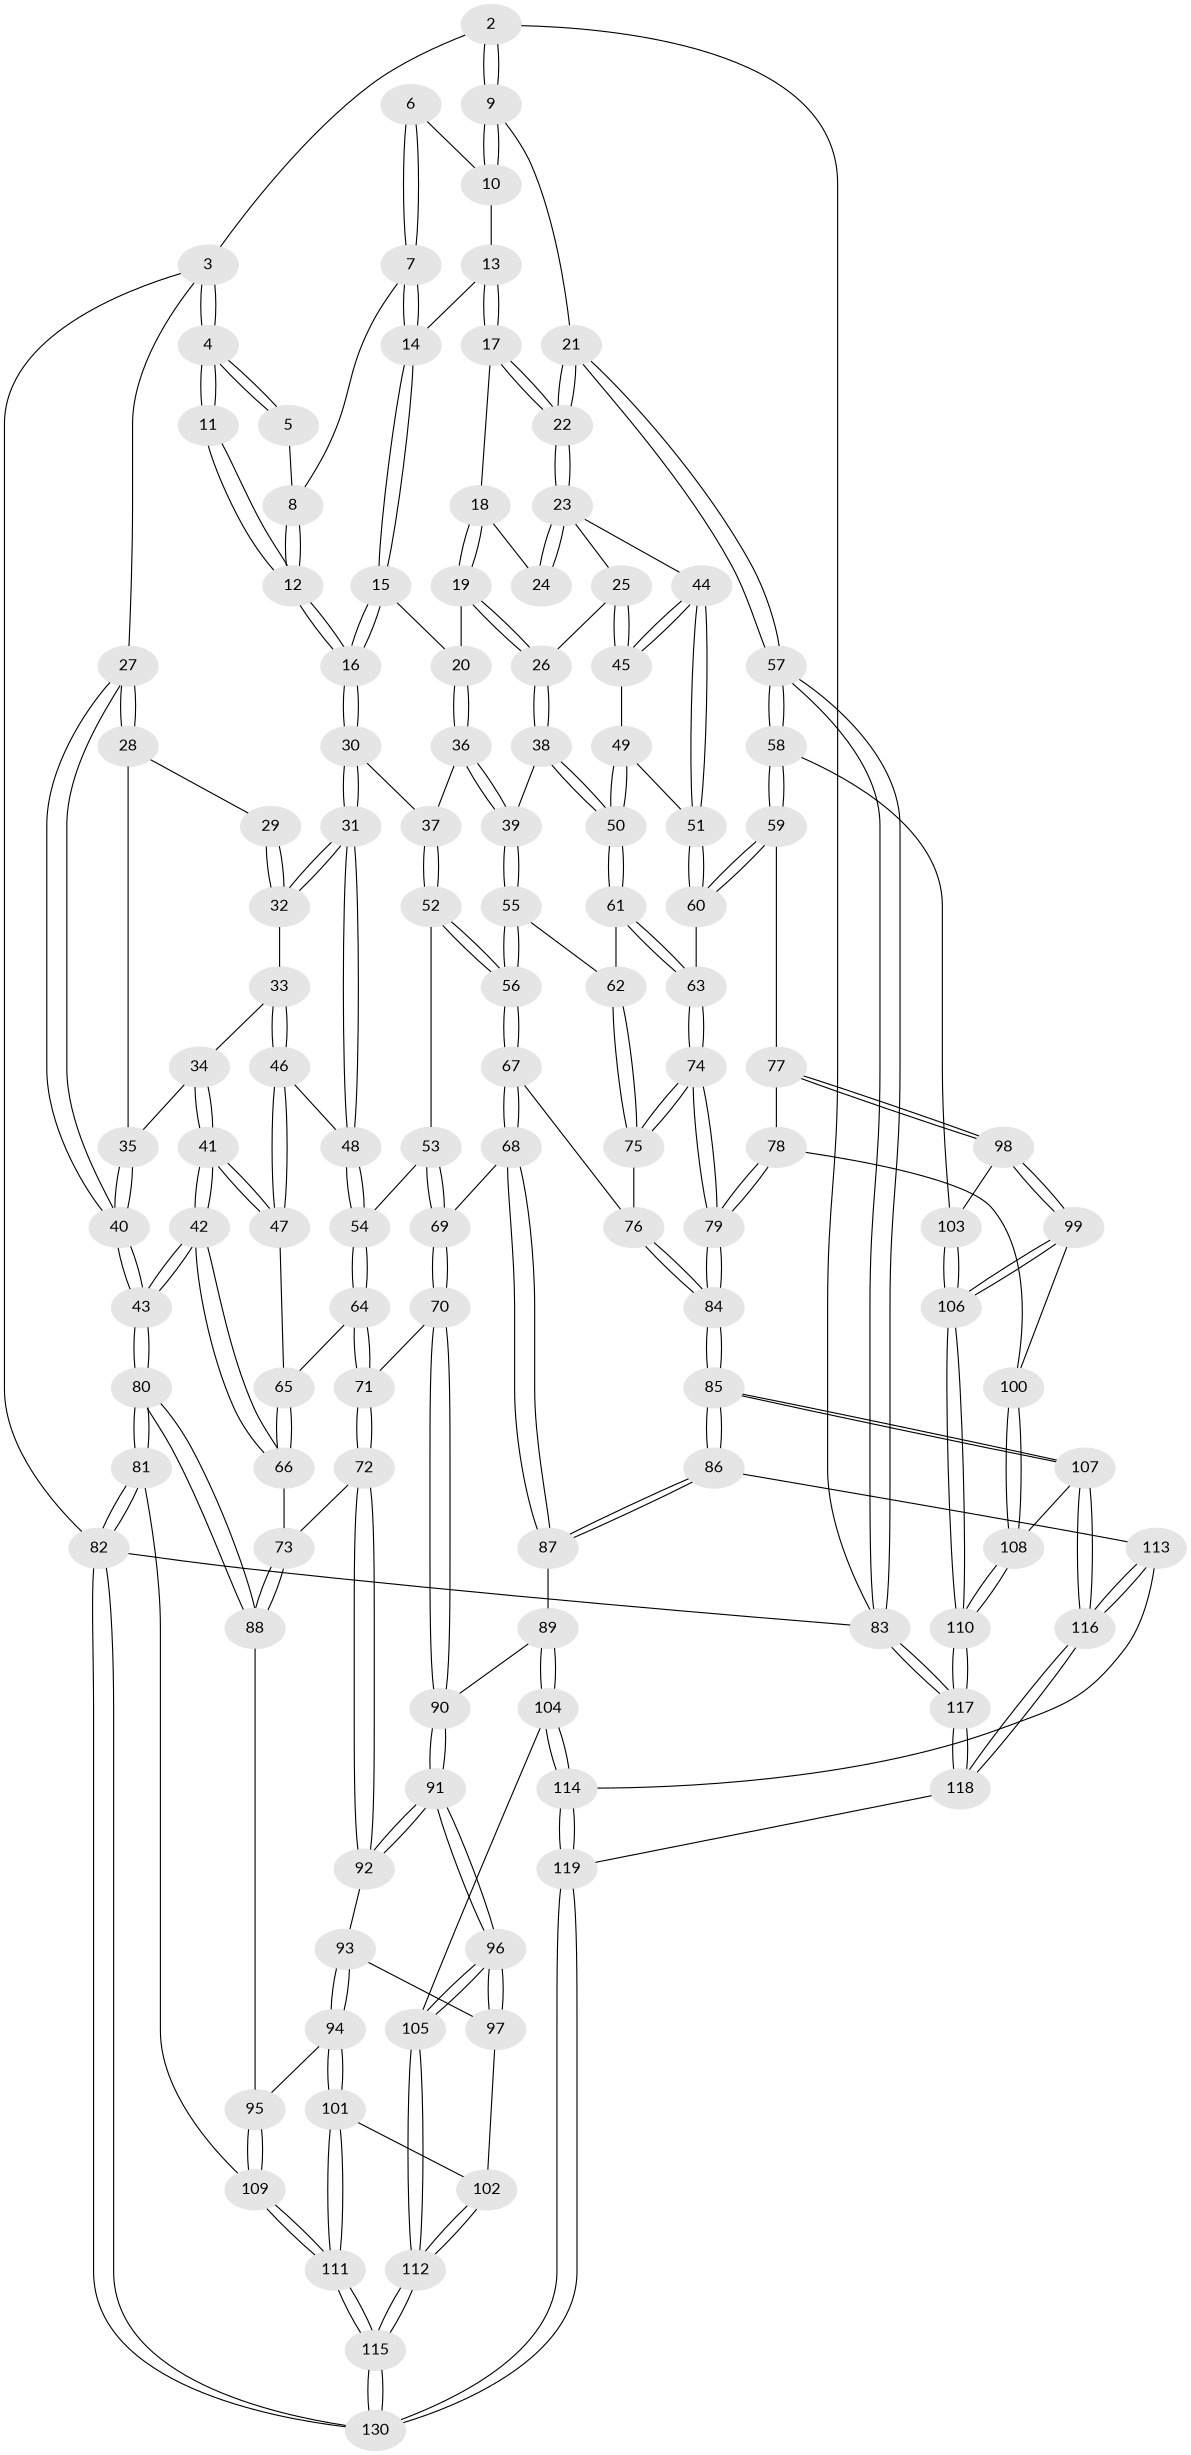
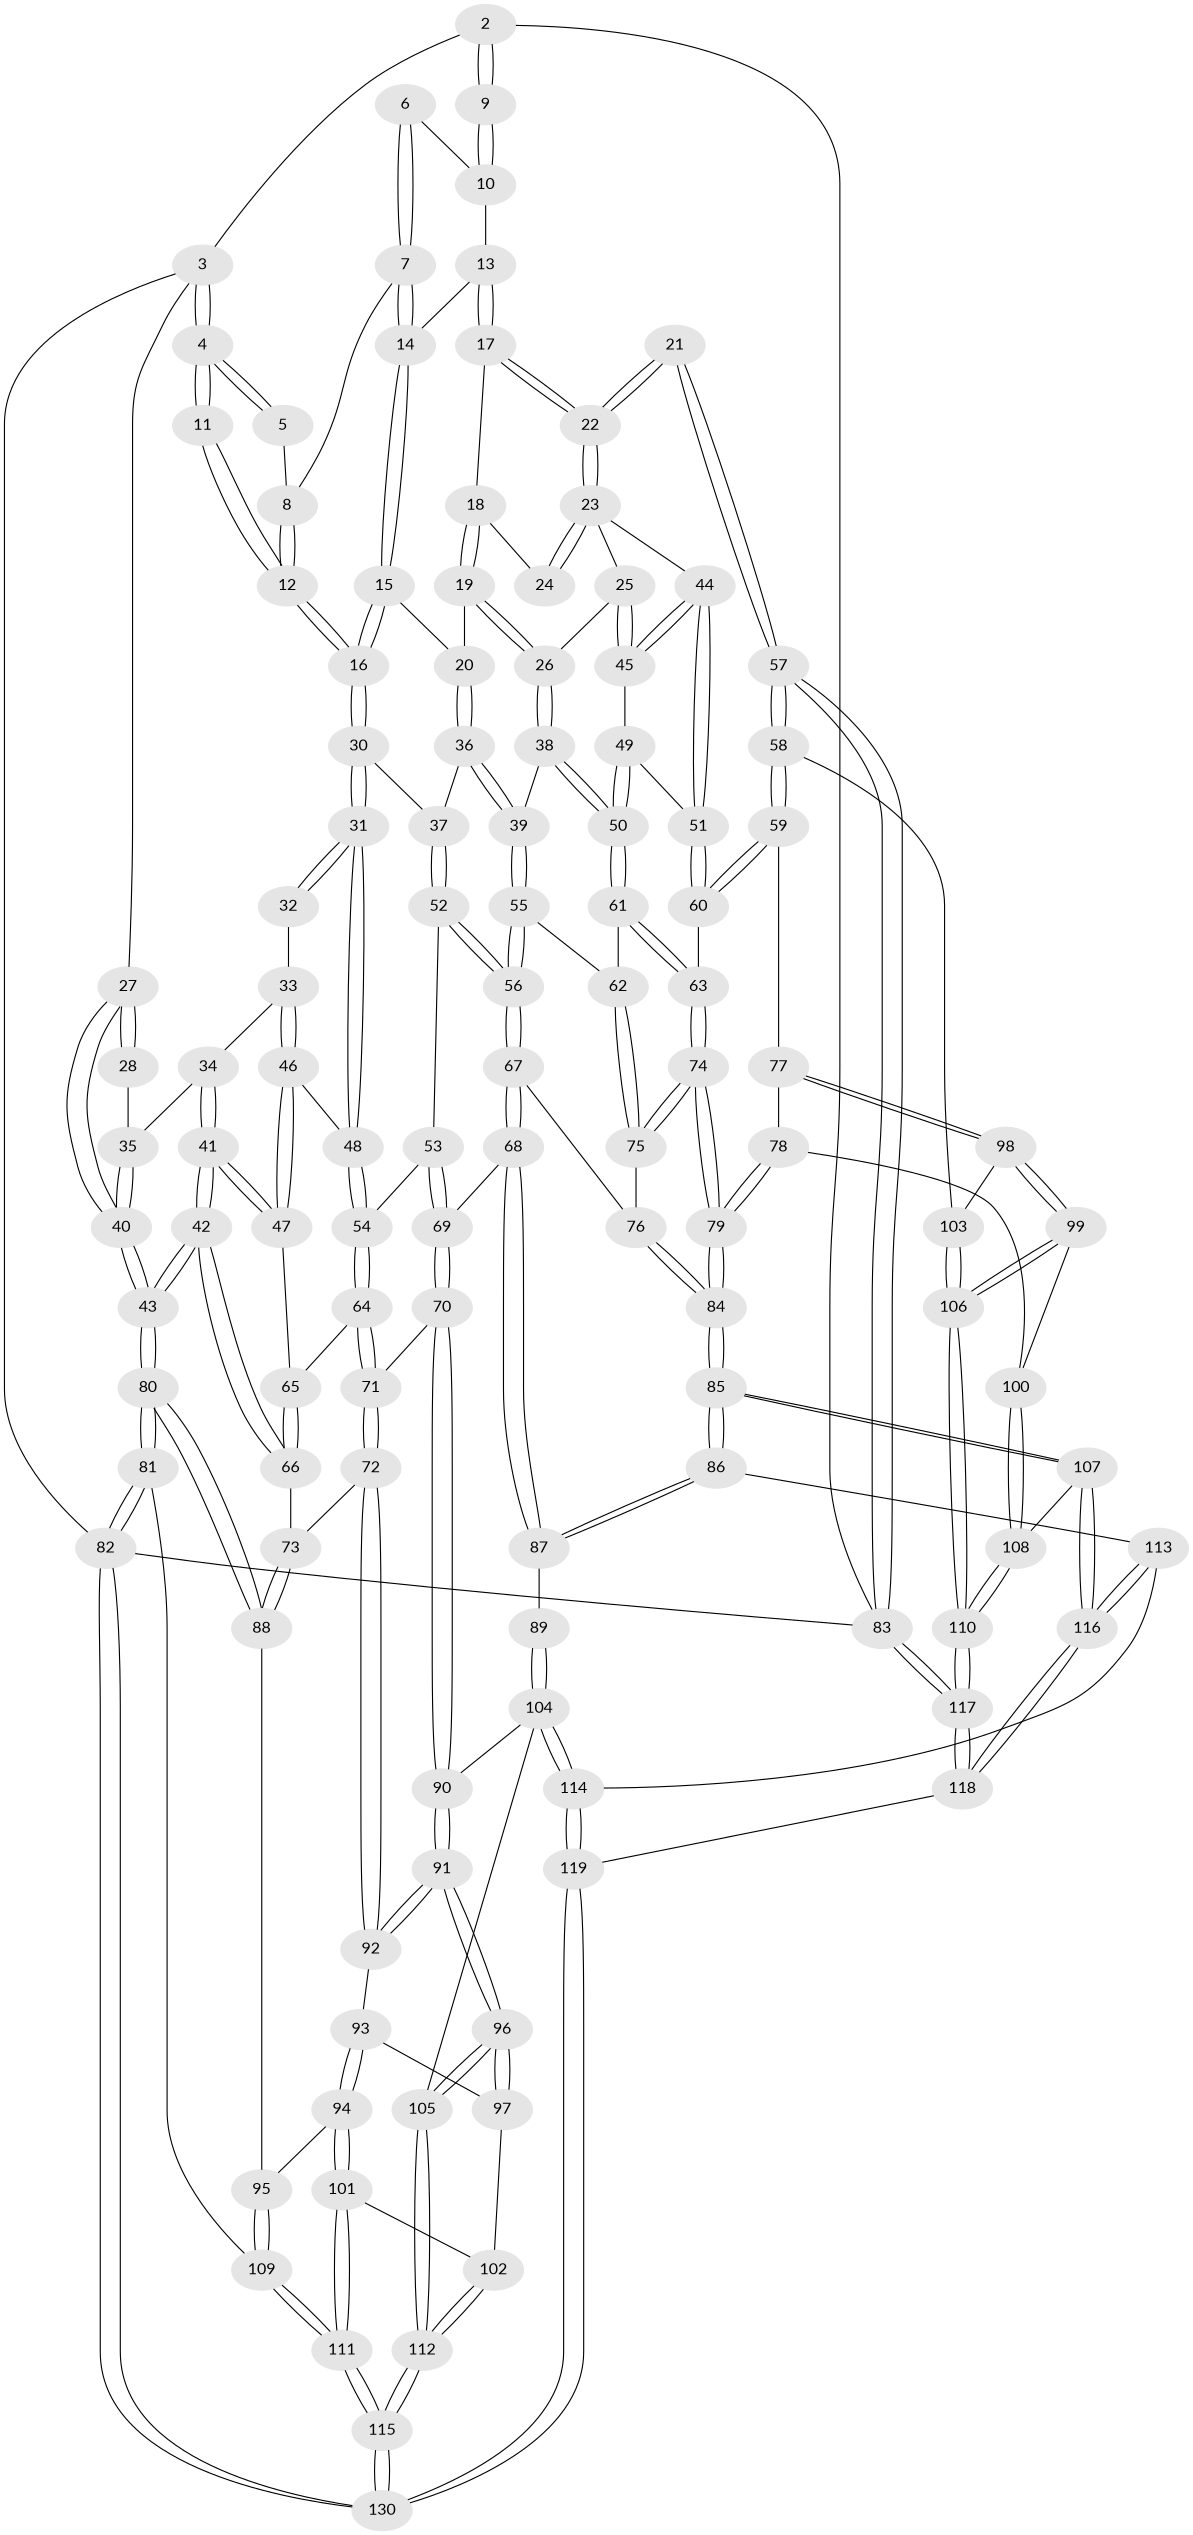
(550, 220) -> none
(271, 827) -> none
(494, 1669) -> (491, 1749)
